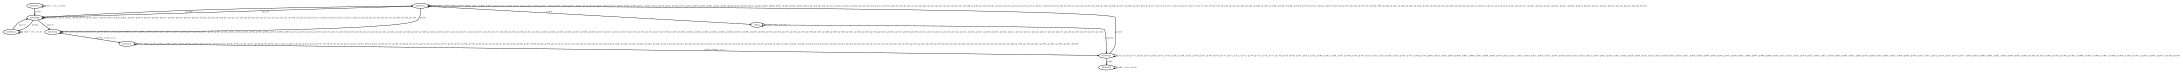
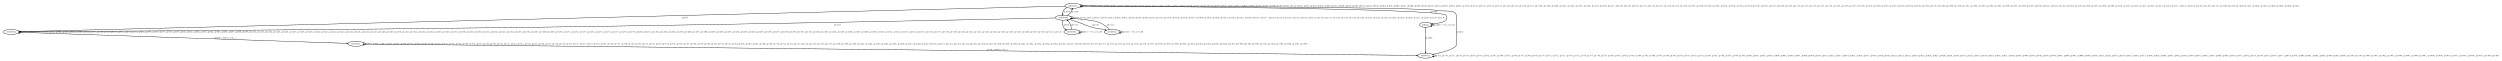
none -> (1063, 25)
(1107, 68) -> none
